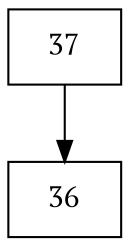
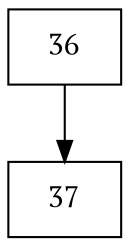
(65, 113) -> (65, 113)
